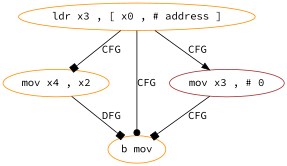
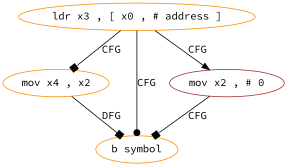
(227, 83) -> (227, 83)
(137, 149) -> (137, 149)
